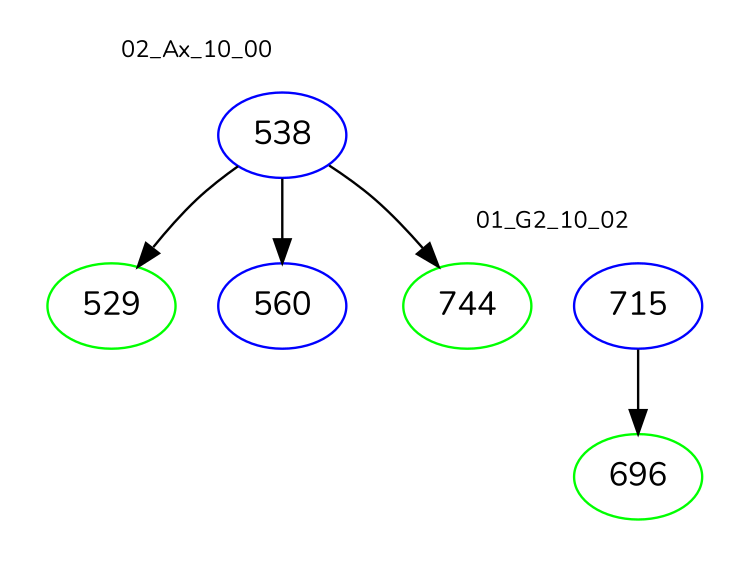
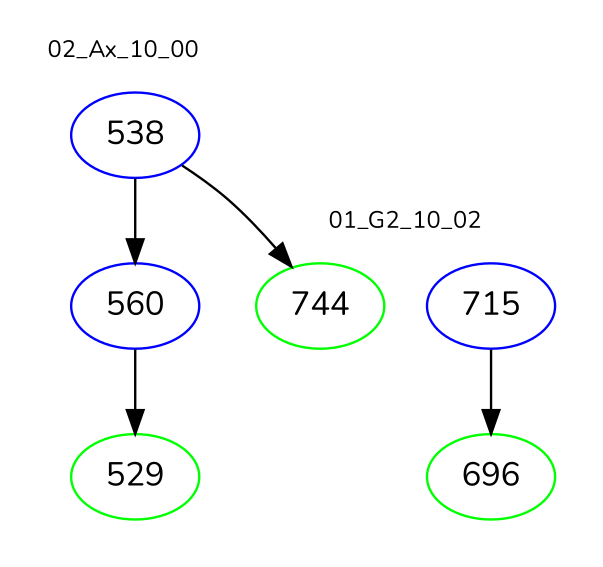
(193, 203) -> (135, 380)
